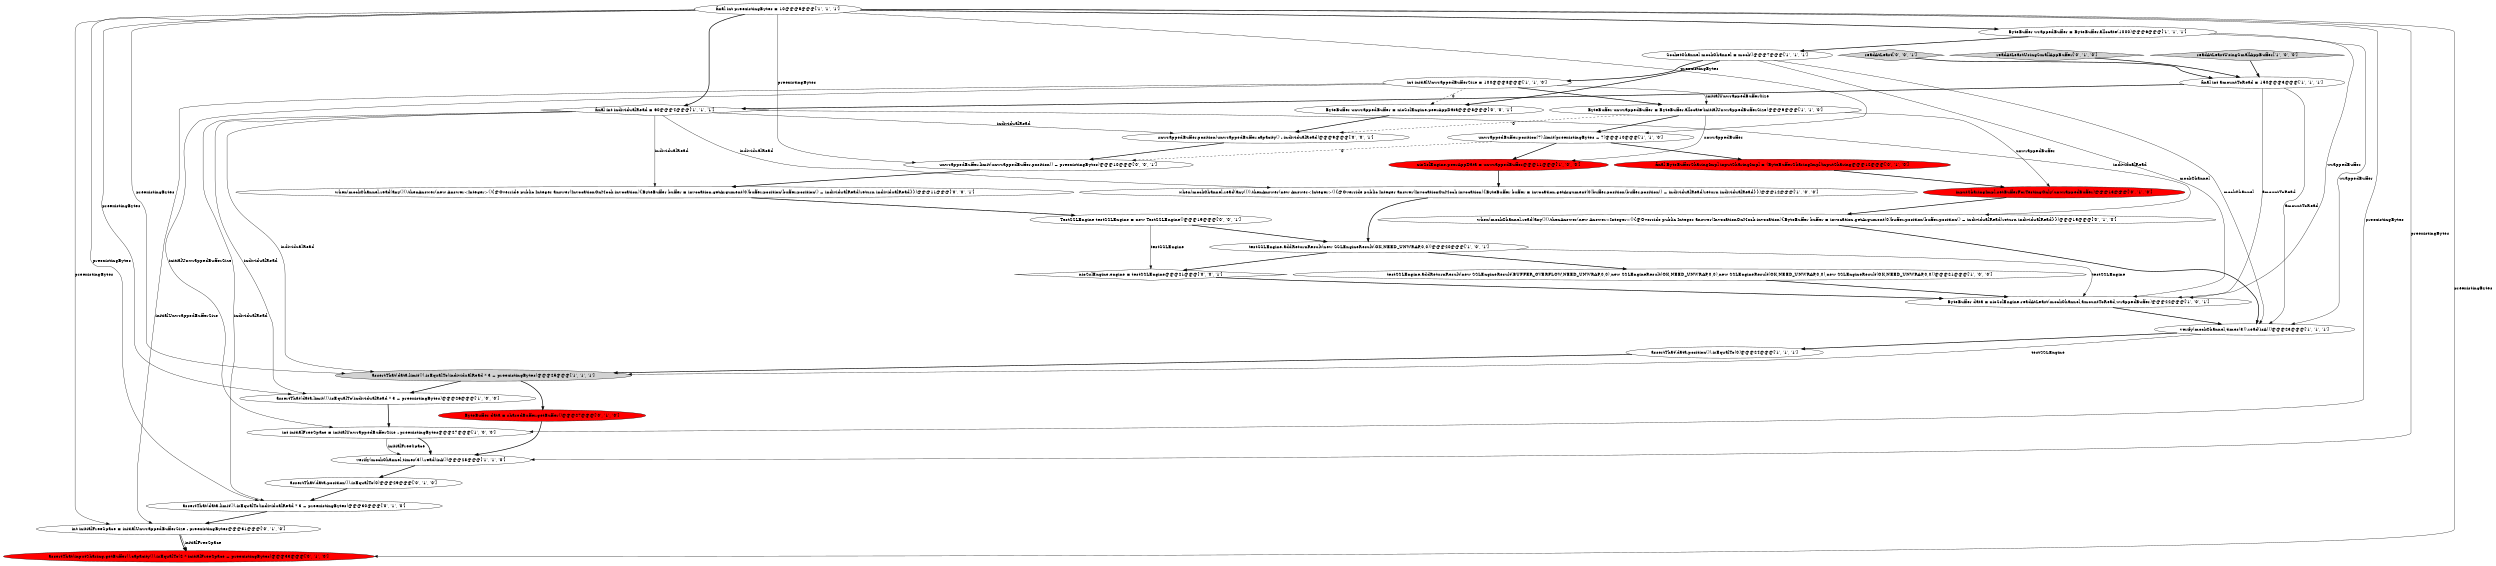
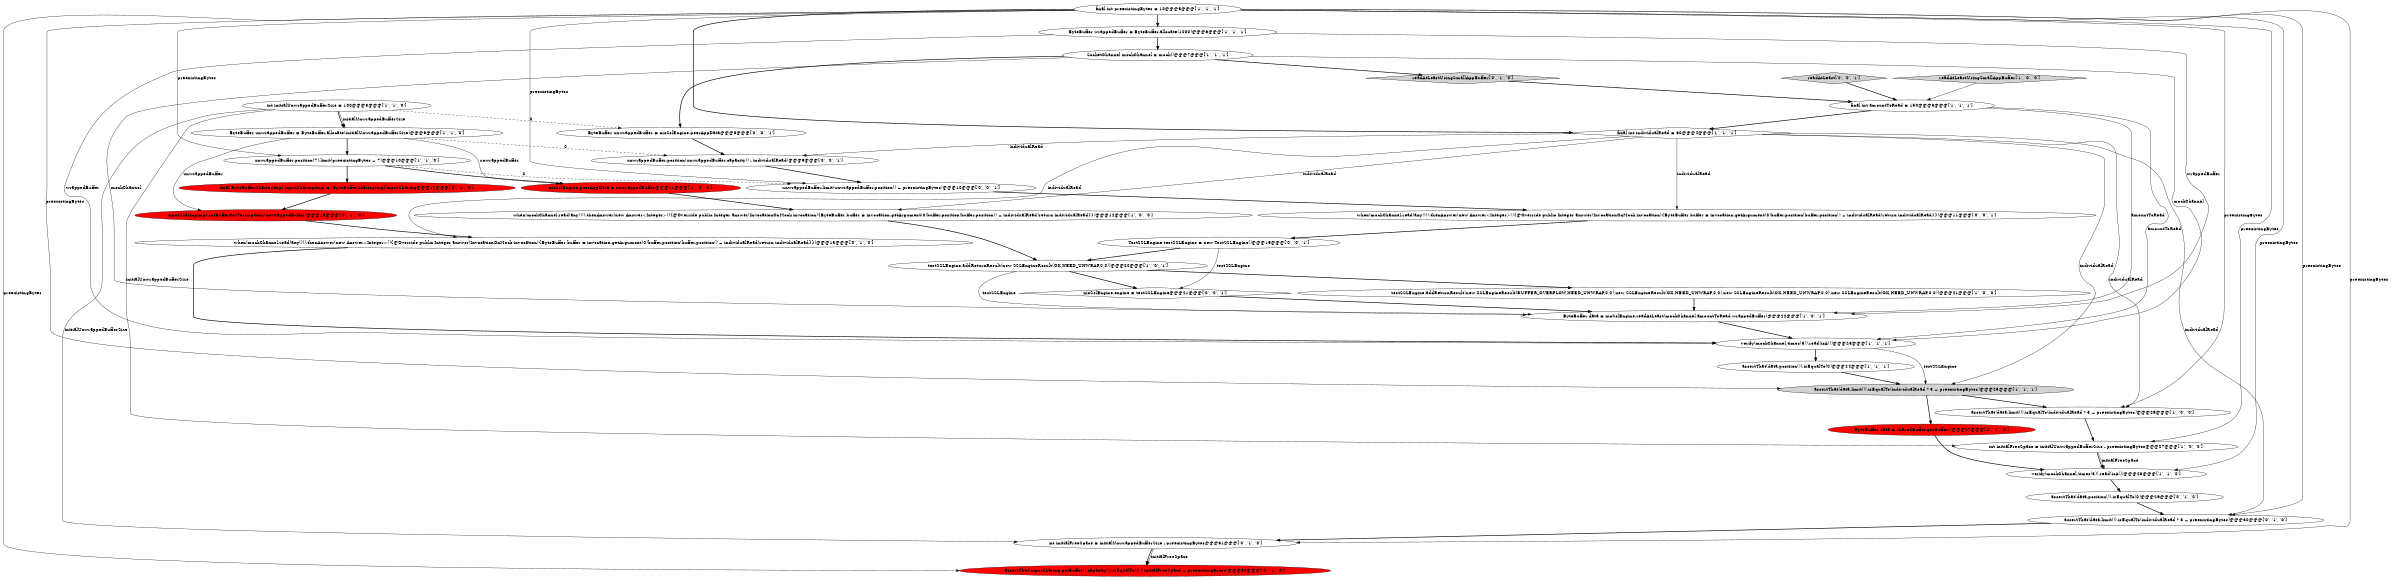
(2254, 67) -> (1953, 91)
(1638, 77) -> (1317, 67)
